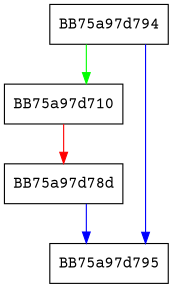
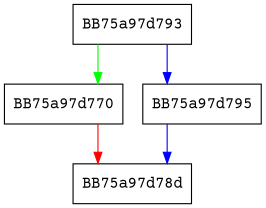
(109, 24) -> (132, 24)
(64, 104) -> (64, 104)
(86, 218) -> (167, 138)
